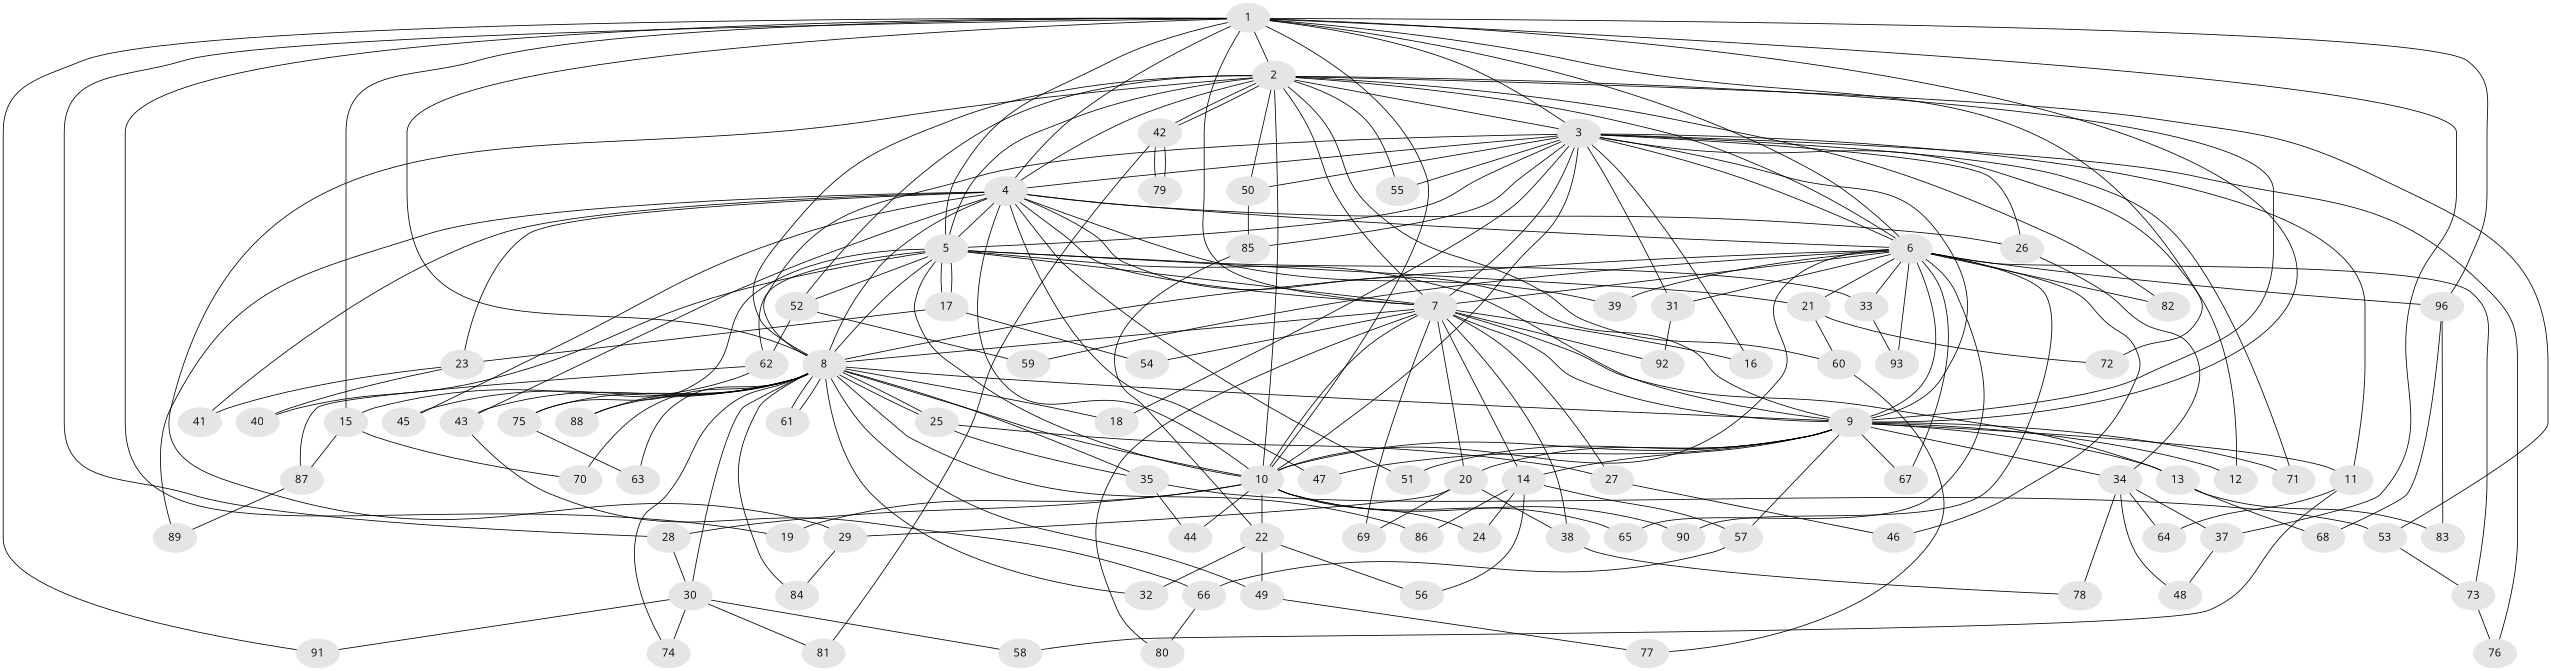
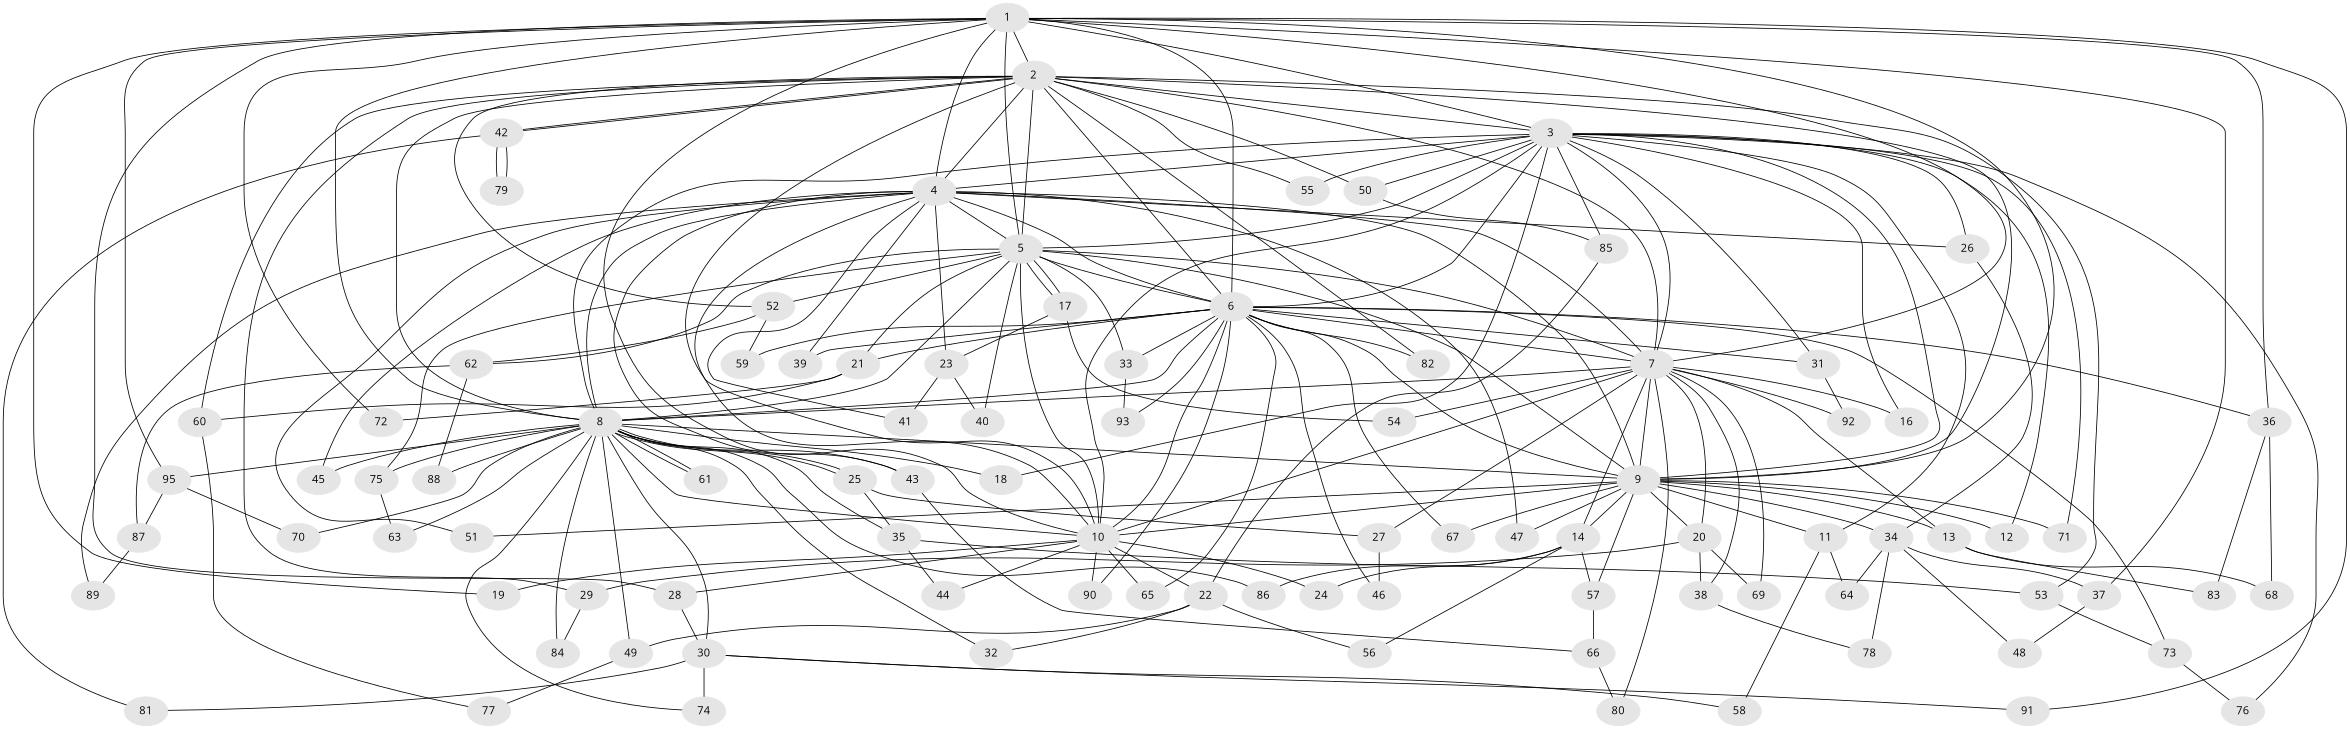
none -> (1125, 282)
(2442, 307) -> (2269, 422)
(346, 422) -> (169, 480)
